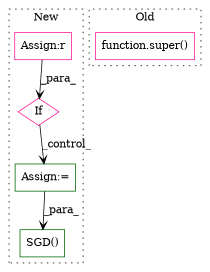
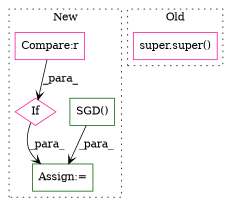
(43, 46) -> (50, 46)
(145, 46) -> (175, 46)
(66, 145) -> (47, 145)
(44, 207) -> (79, 141)
